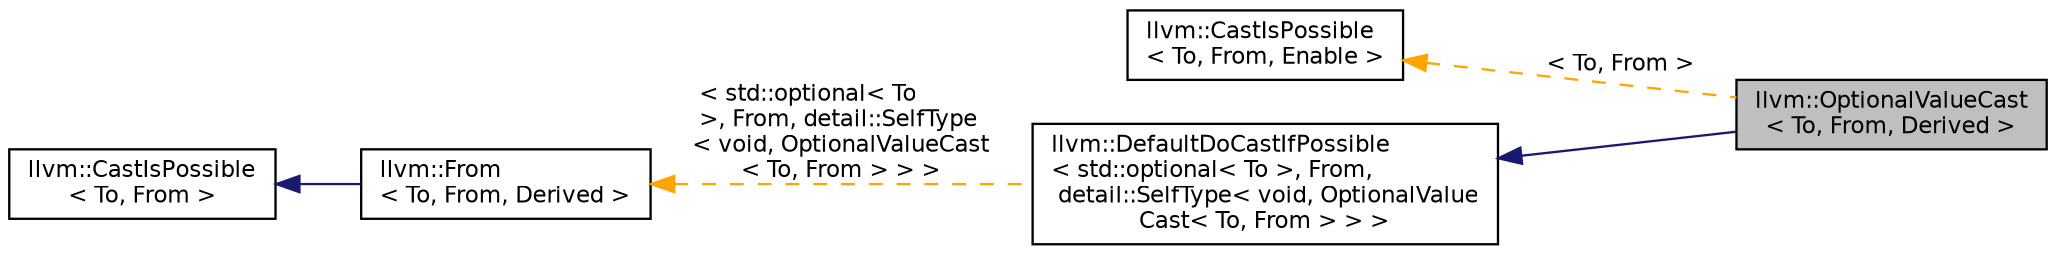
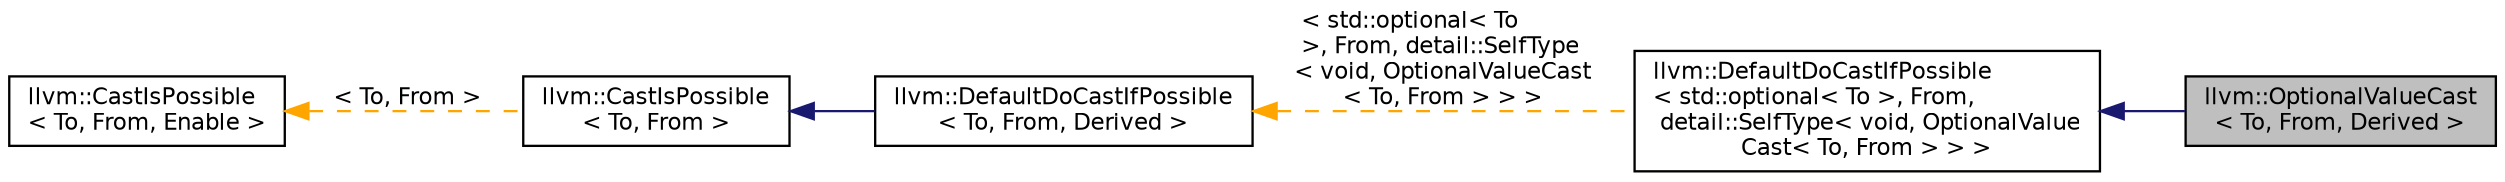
(1581, 80) -> (416, 111)
(506, 184) -> (1064, 111)
